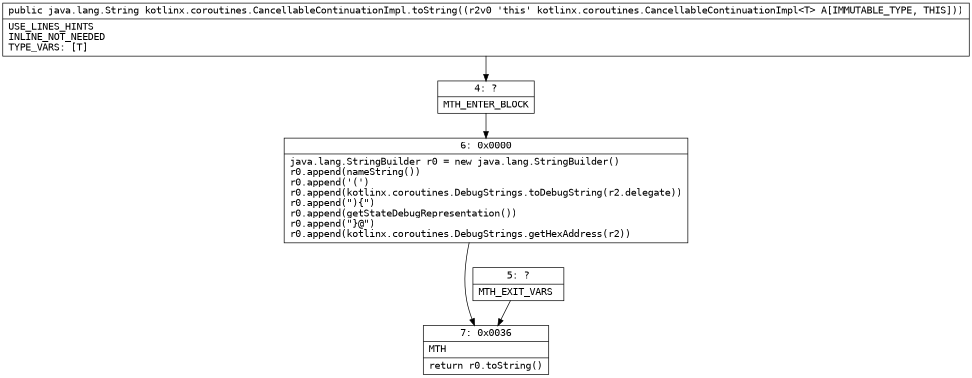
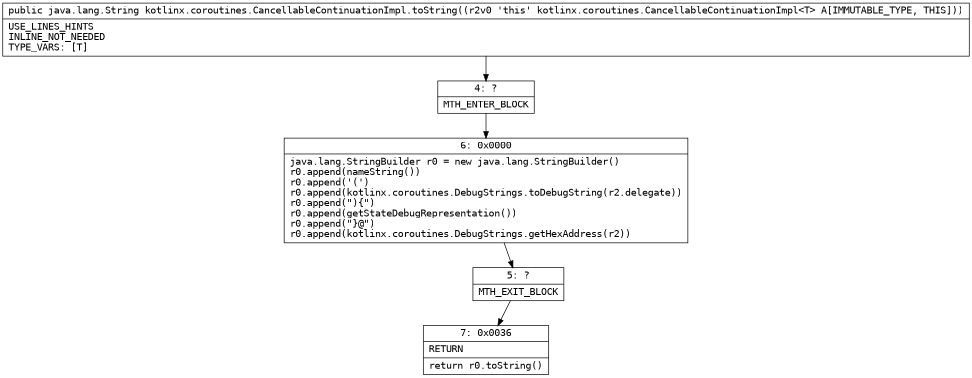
(465, 281) -> (507, 252)
(516, 292) -> (518, 292)
(437, 349) -> (446, 349)
